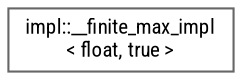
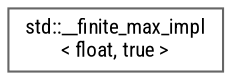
(121, 40) -> (116, 40)
